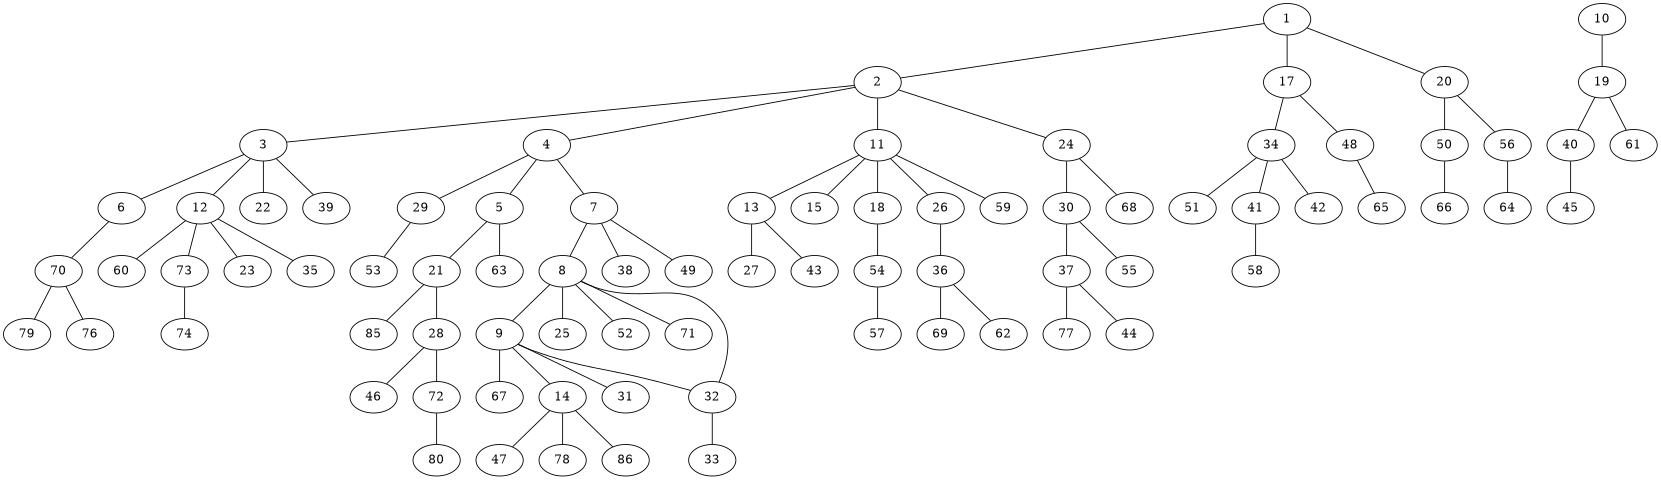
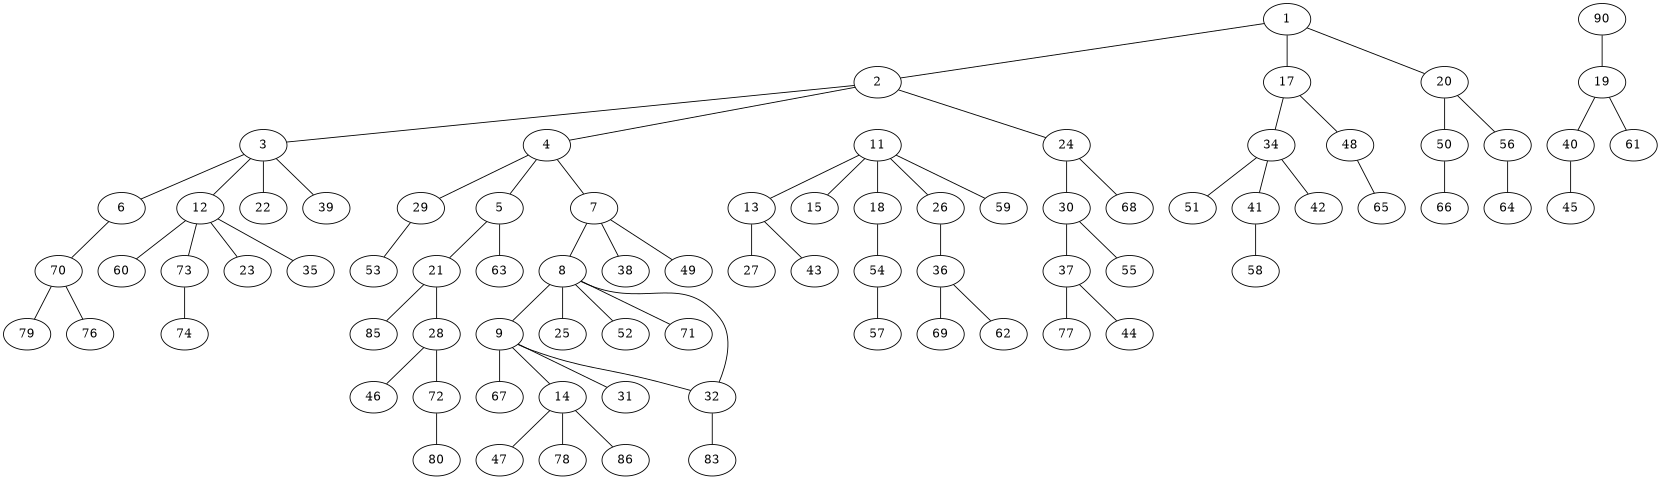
(1602, 19) -> (1602, 19)
(878, 114) -> none
(712, 460) -> (712, 460)
